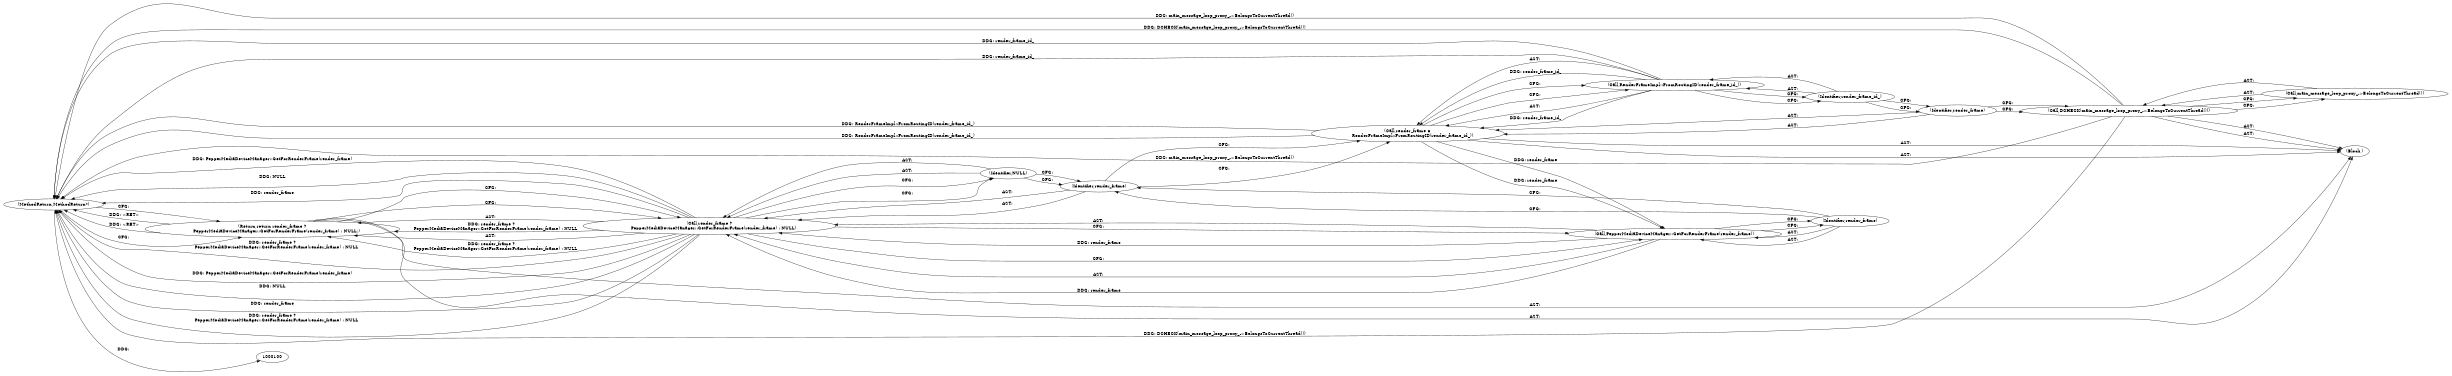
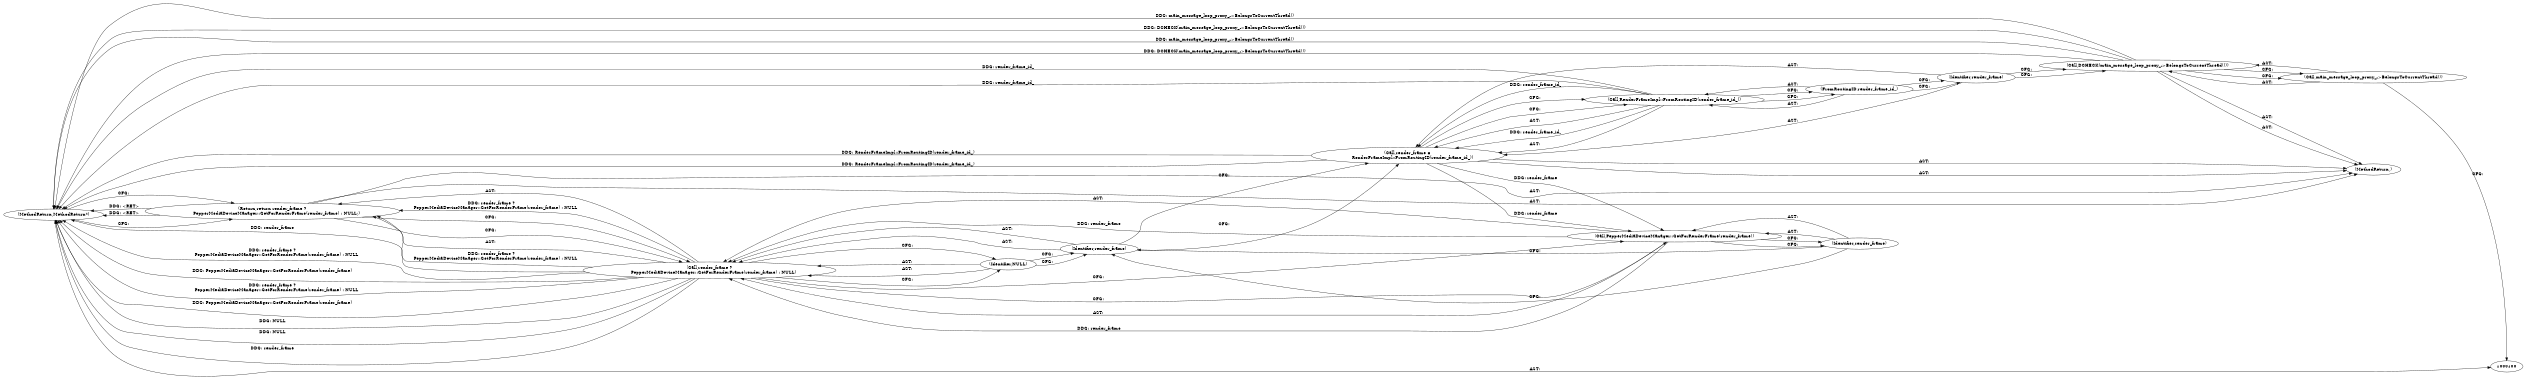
(1850, 97) -> (1859, 89)
(2355, 151) -> (2373, 170)
none -> (2484, 201)
(124, 349) -> (1536, 369)
